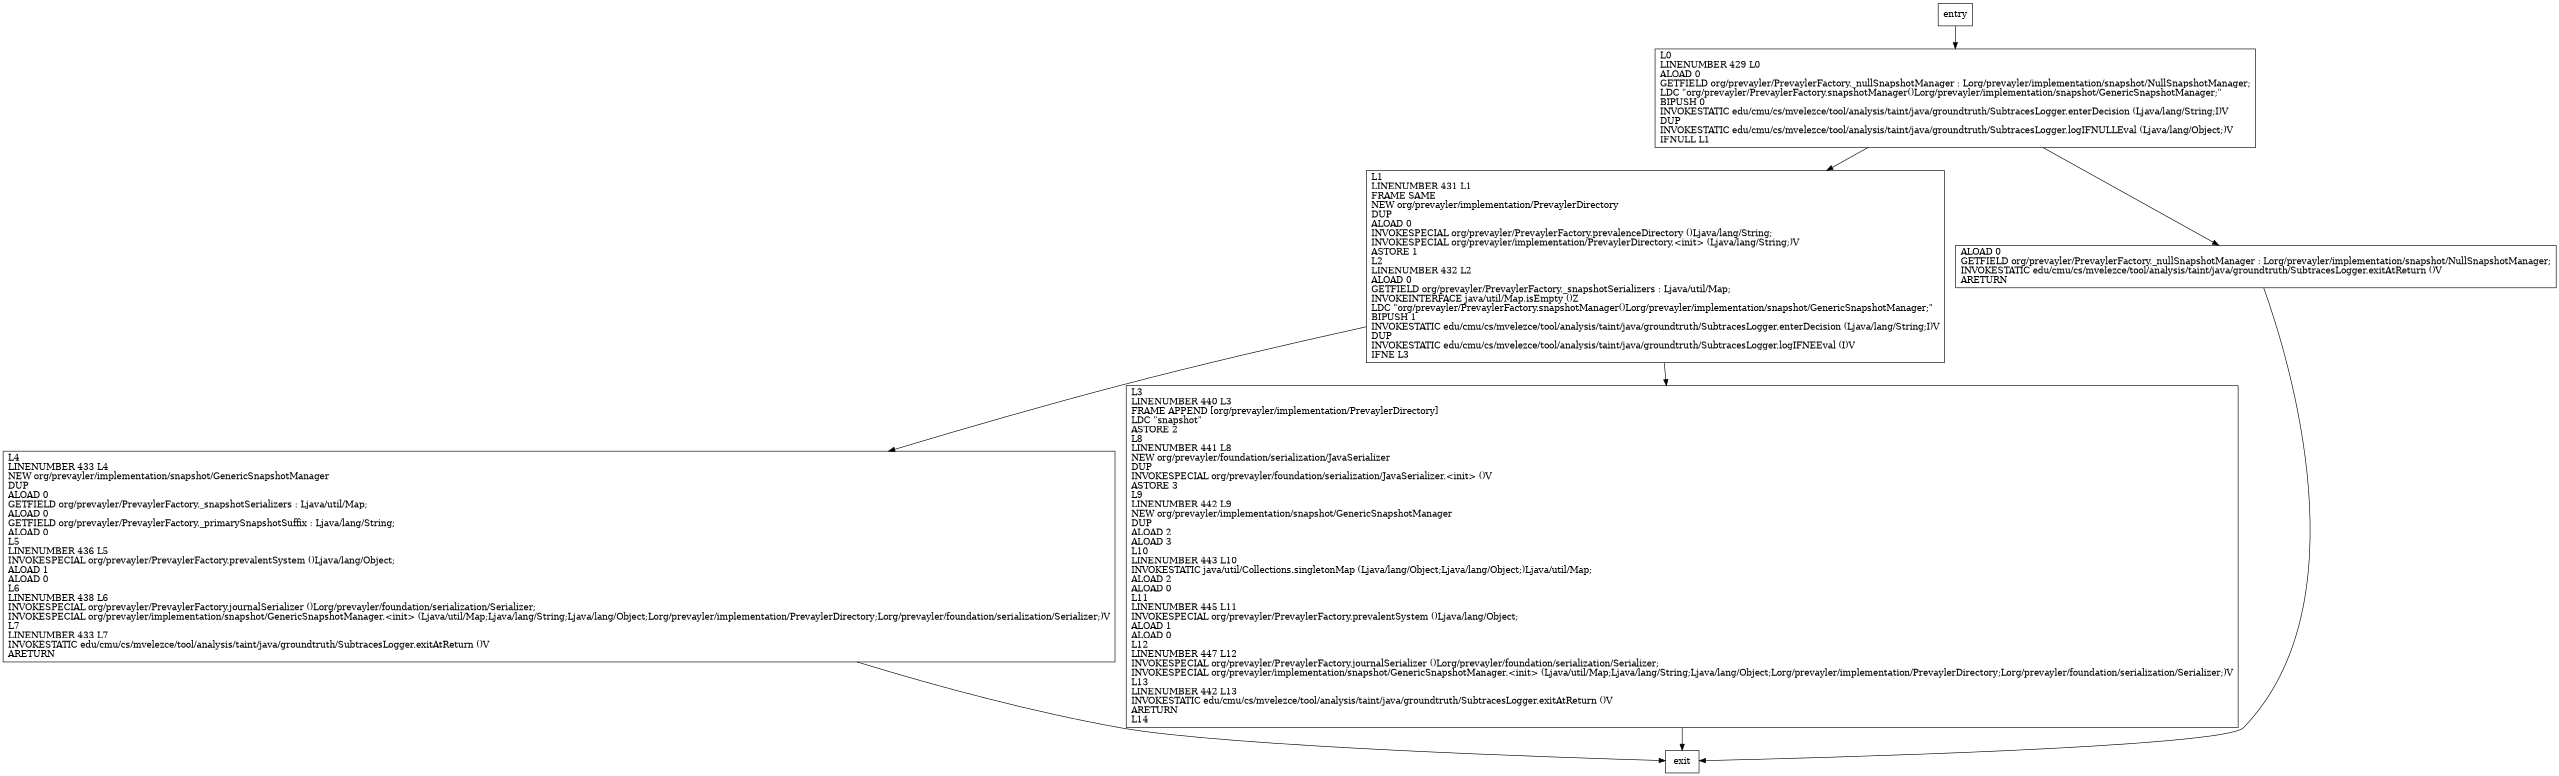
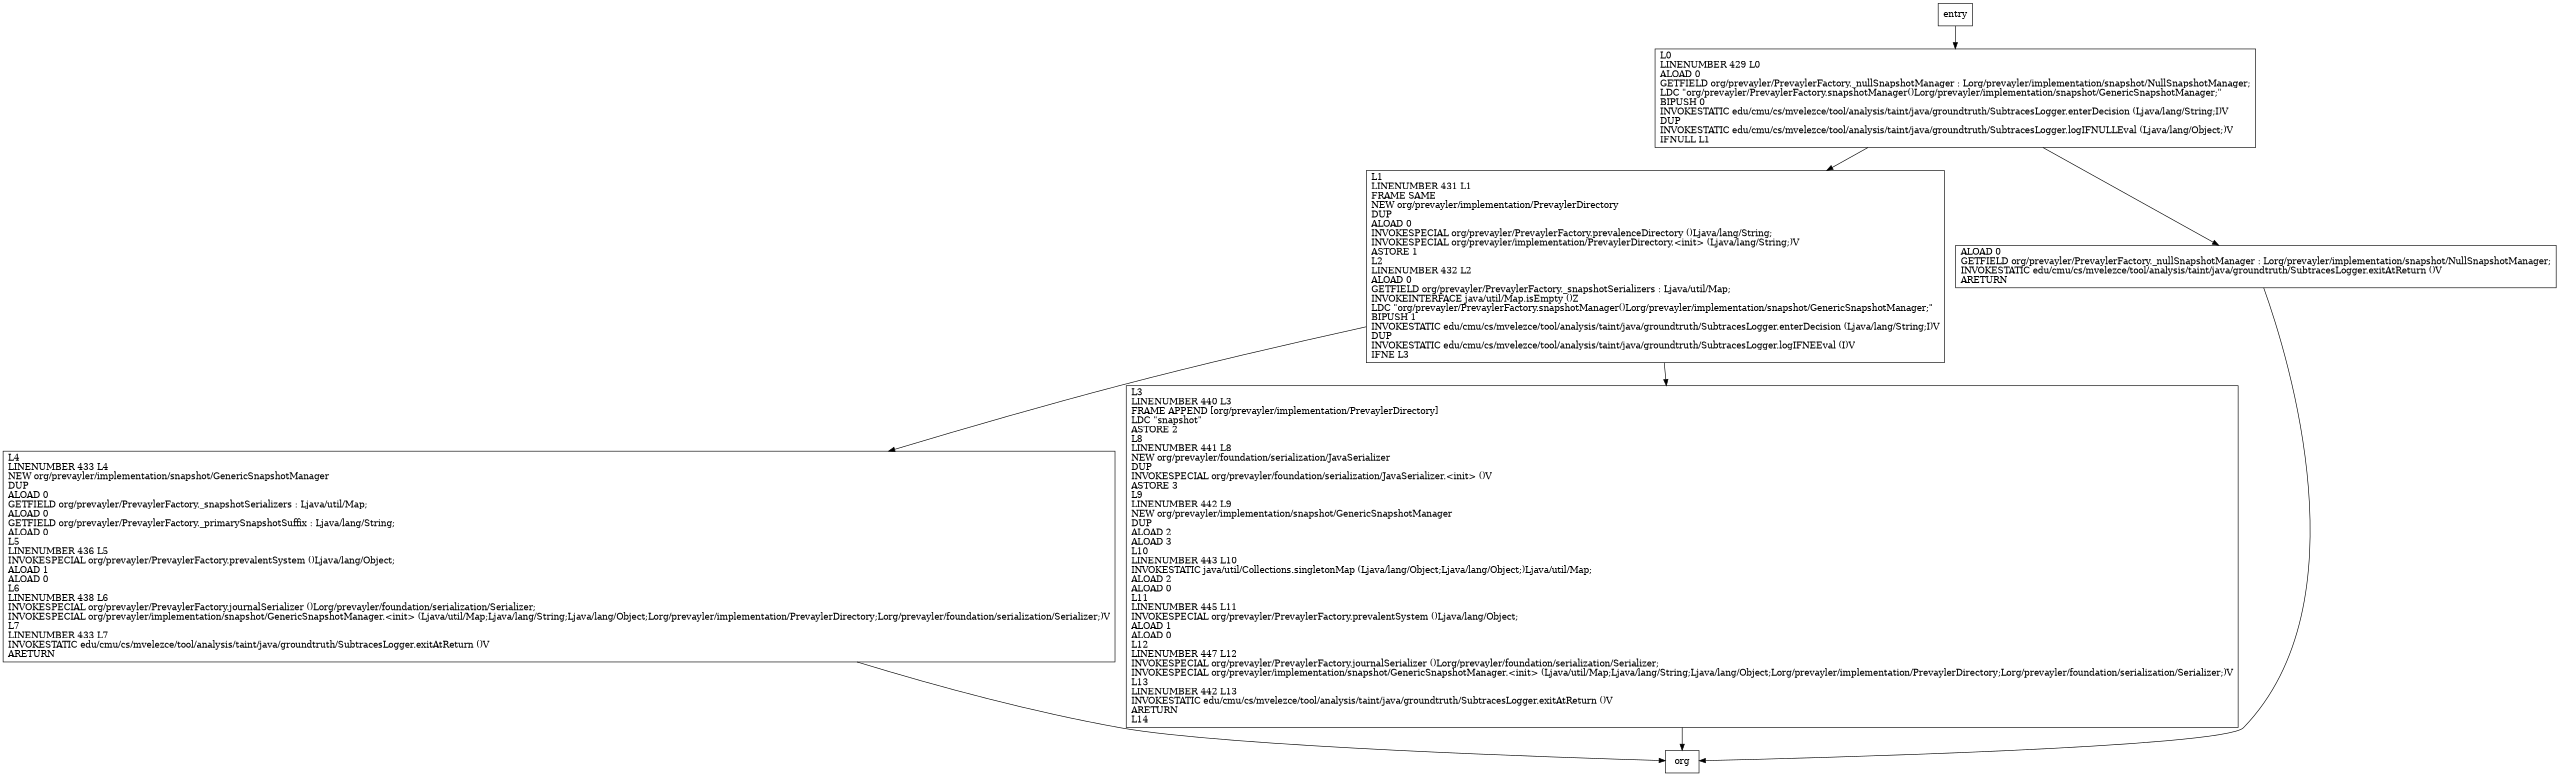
(1682, 762) -> (1682, 762)
